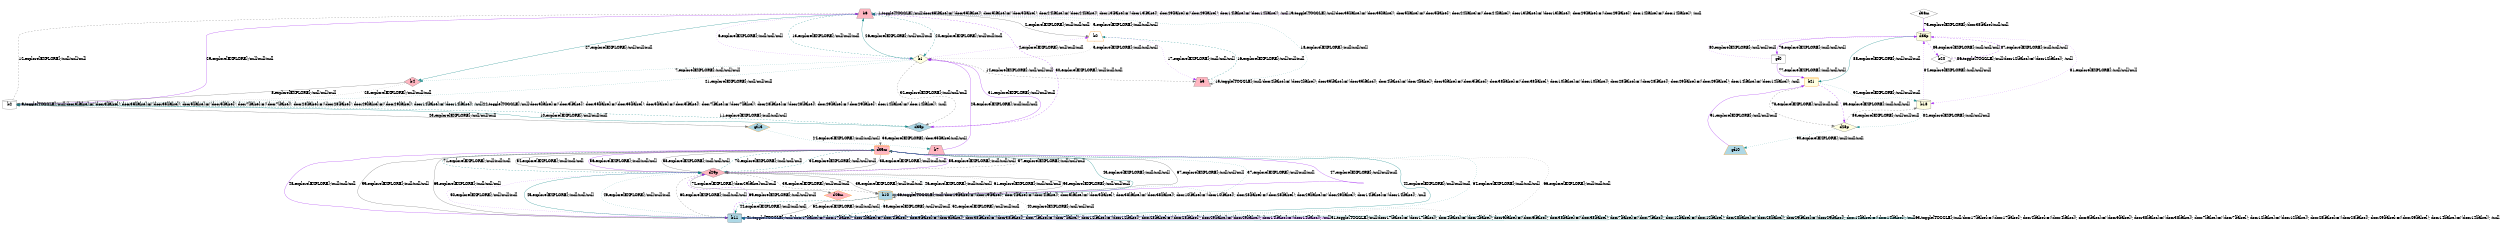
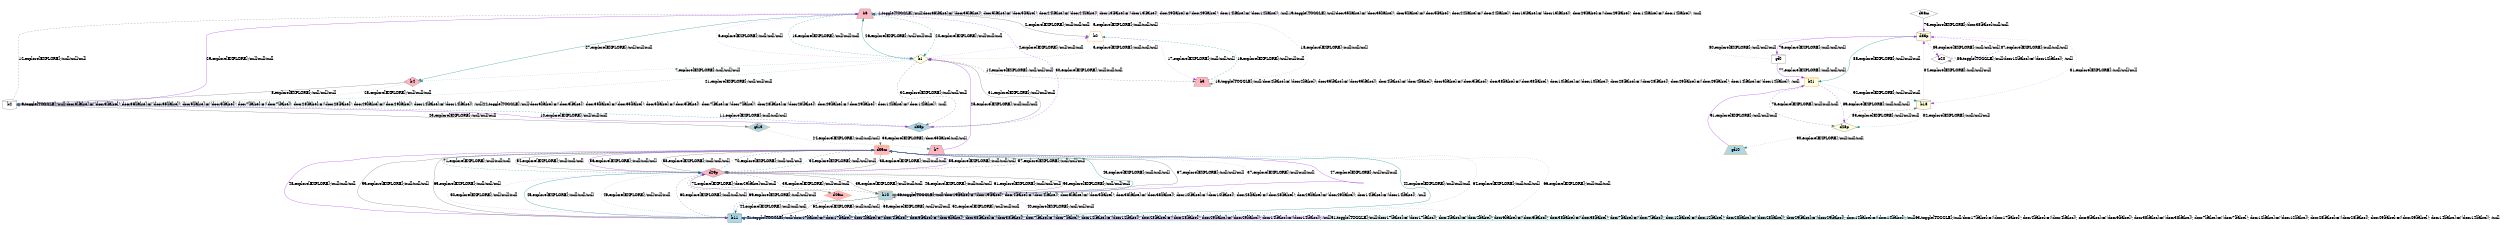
(1036, 98) -> (1036, 98)
(461, 112) -> (461, 112)
